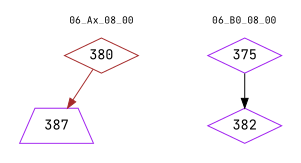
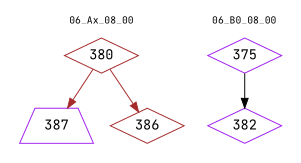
none -> (147, 126)
